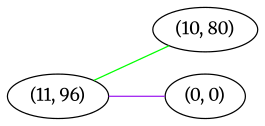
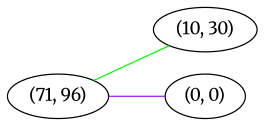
(205, 30) -> (205, 30)
(58, 96) -> (58, 96)
